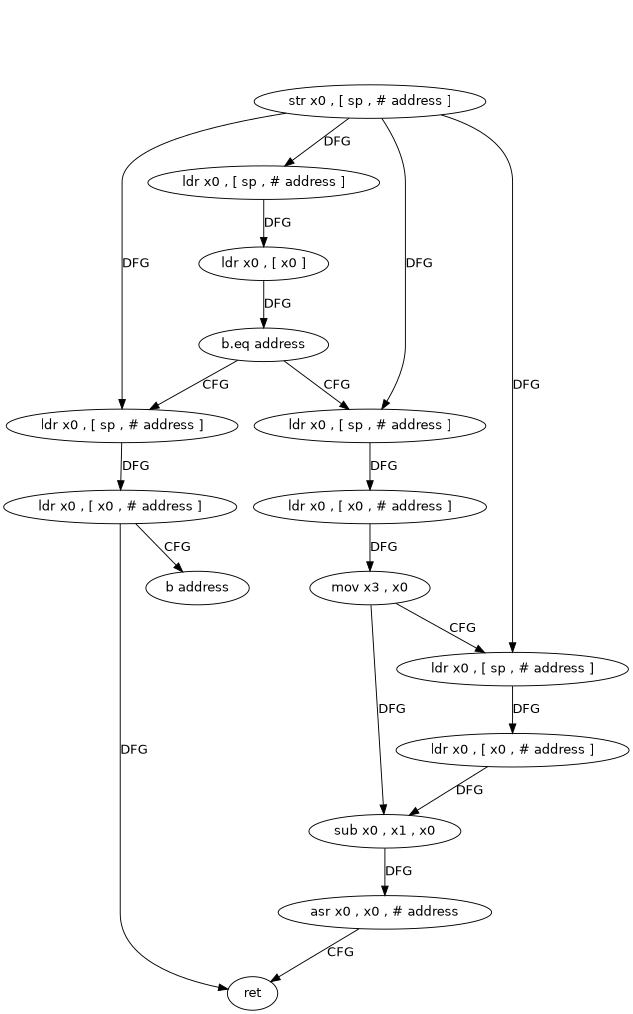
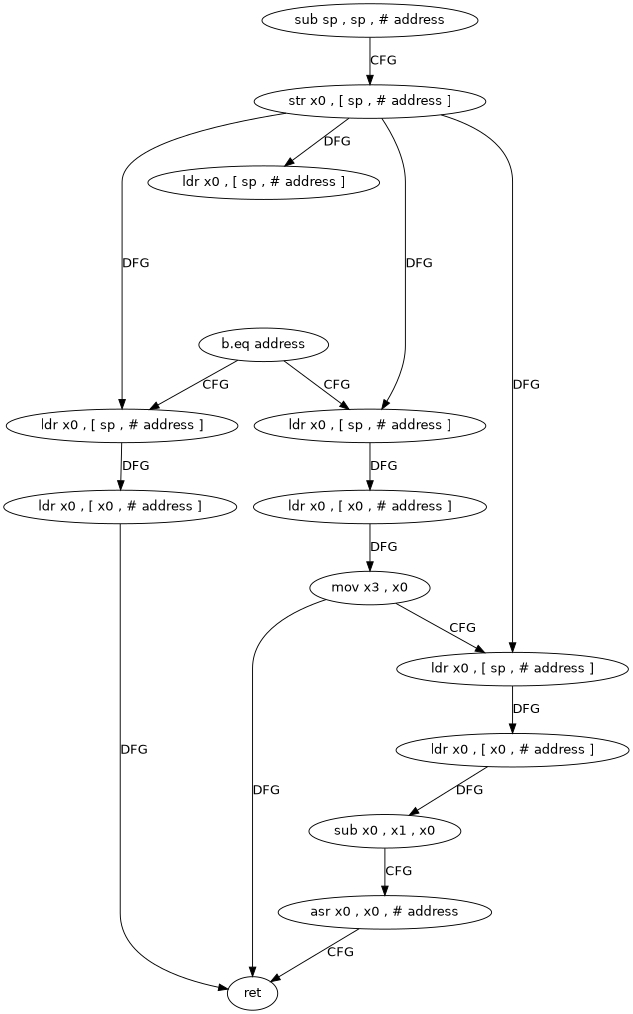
none -> (370, 21)
(264, 264) -> none
(198, 588) -> none
(377, 705) -> (253, 764)
(399, 872) -> (399, 872)
